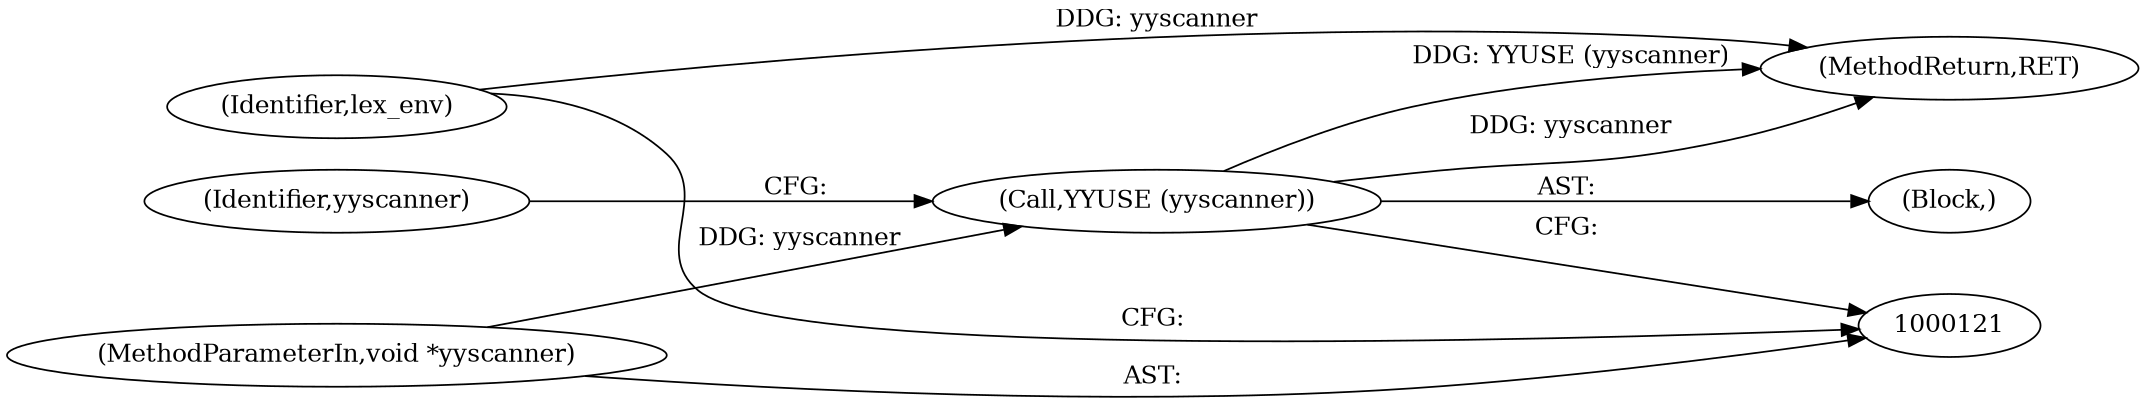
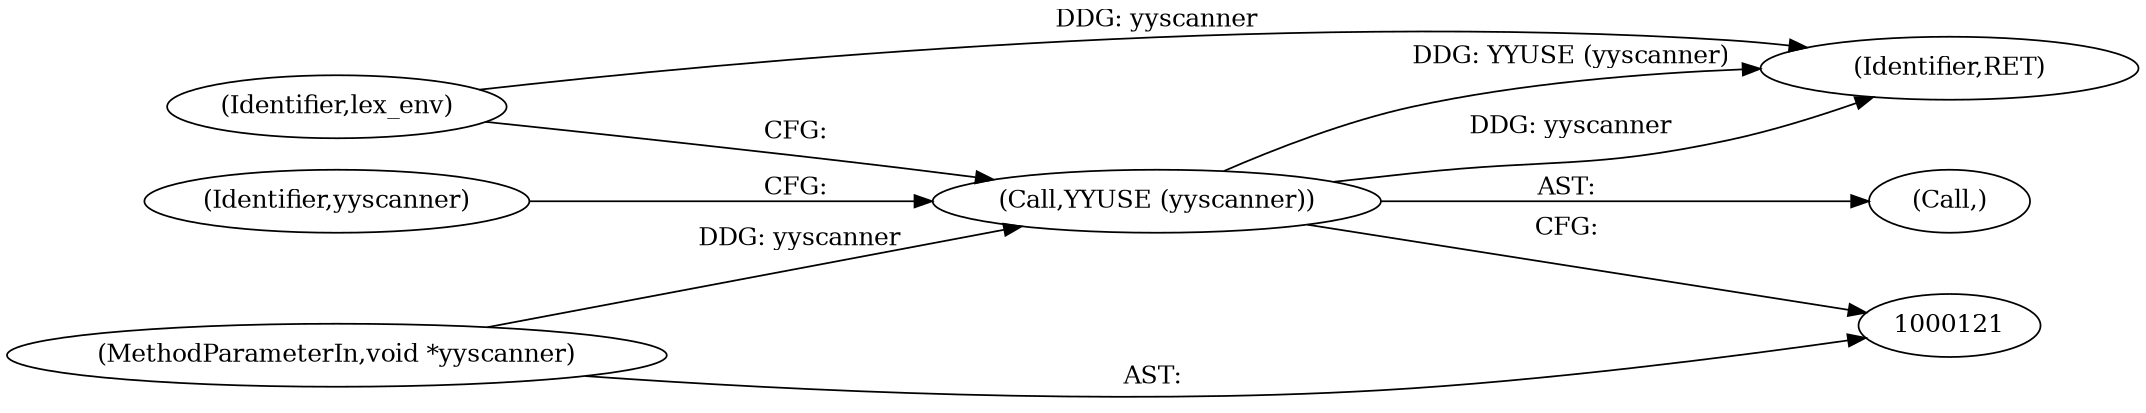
(1950, 68) -> (1950, 68)
(1950, 201) -> (1950, 201)
(1098, 339) -> (731, 148)
